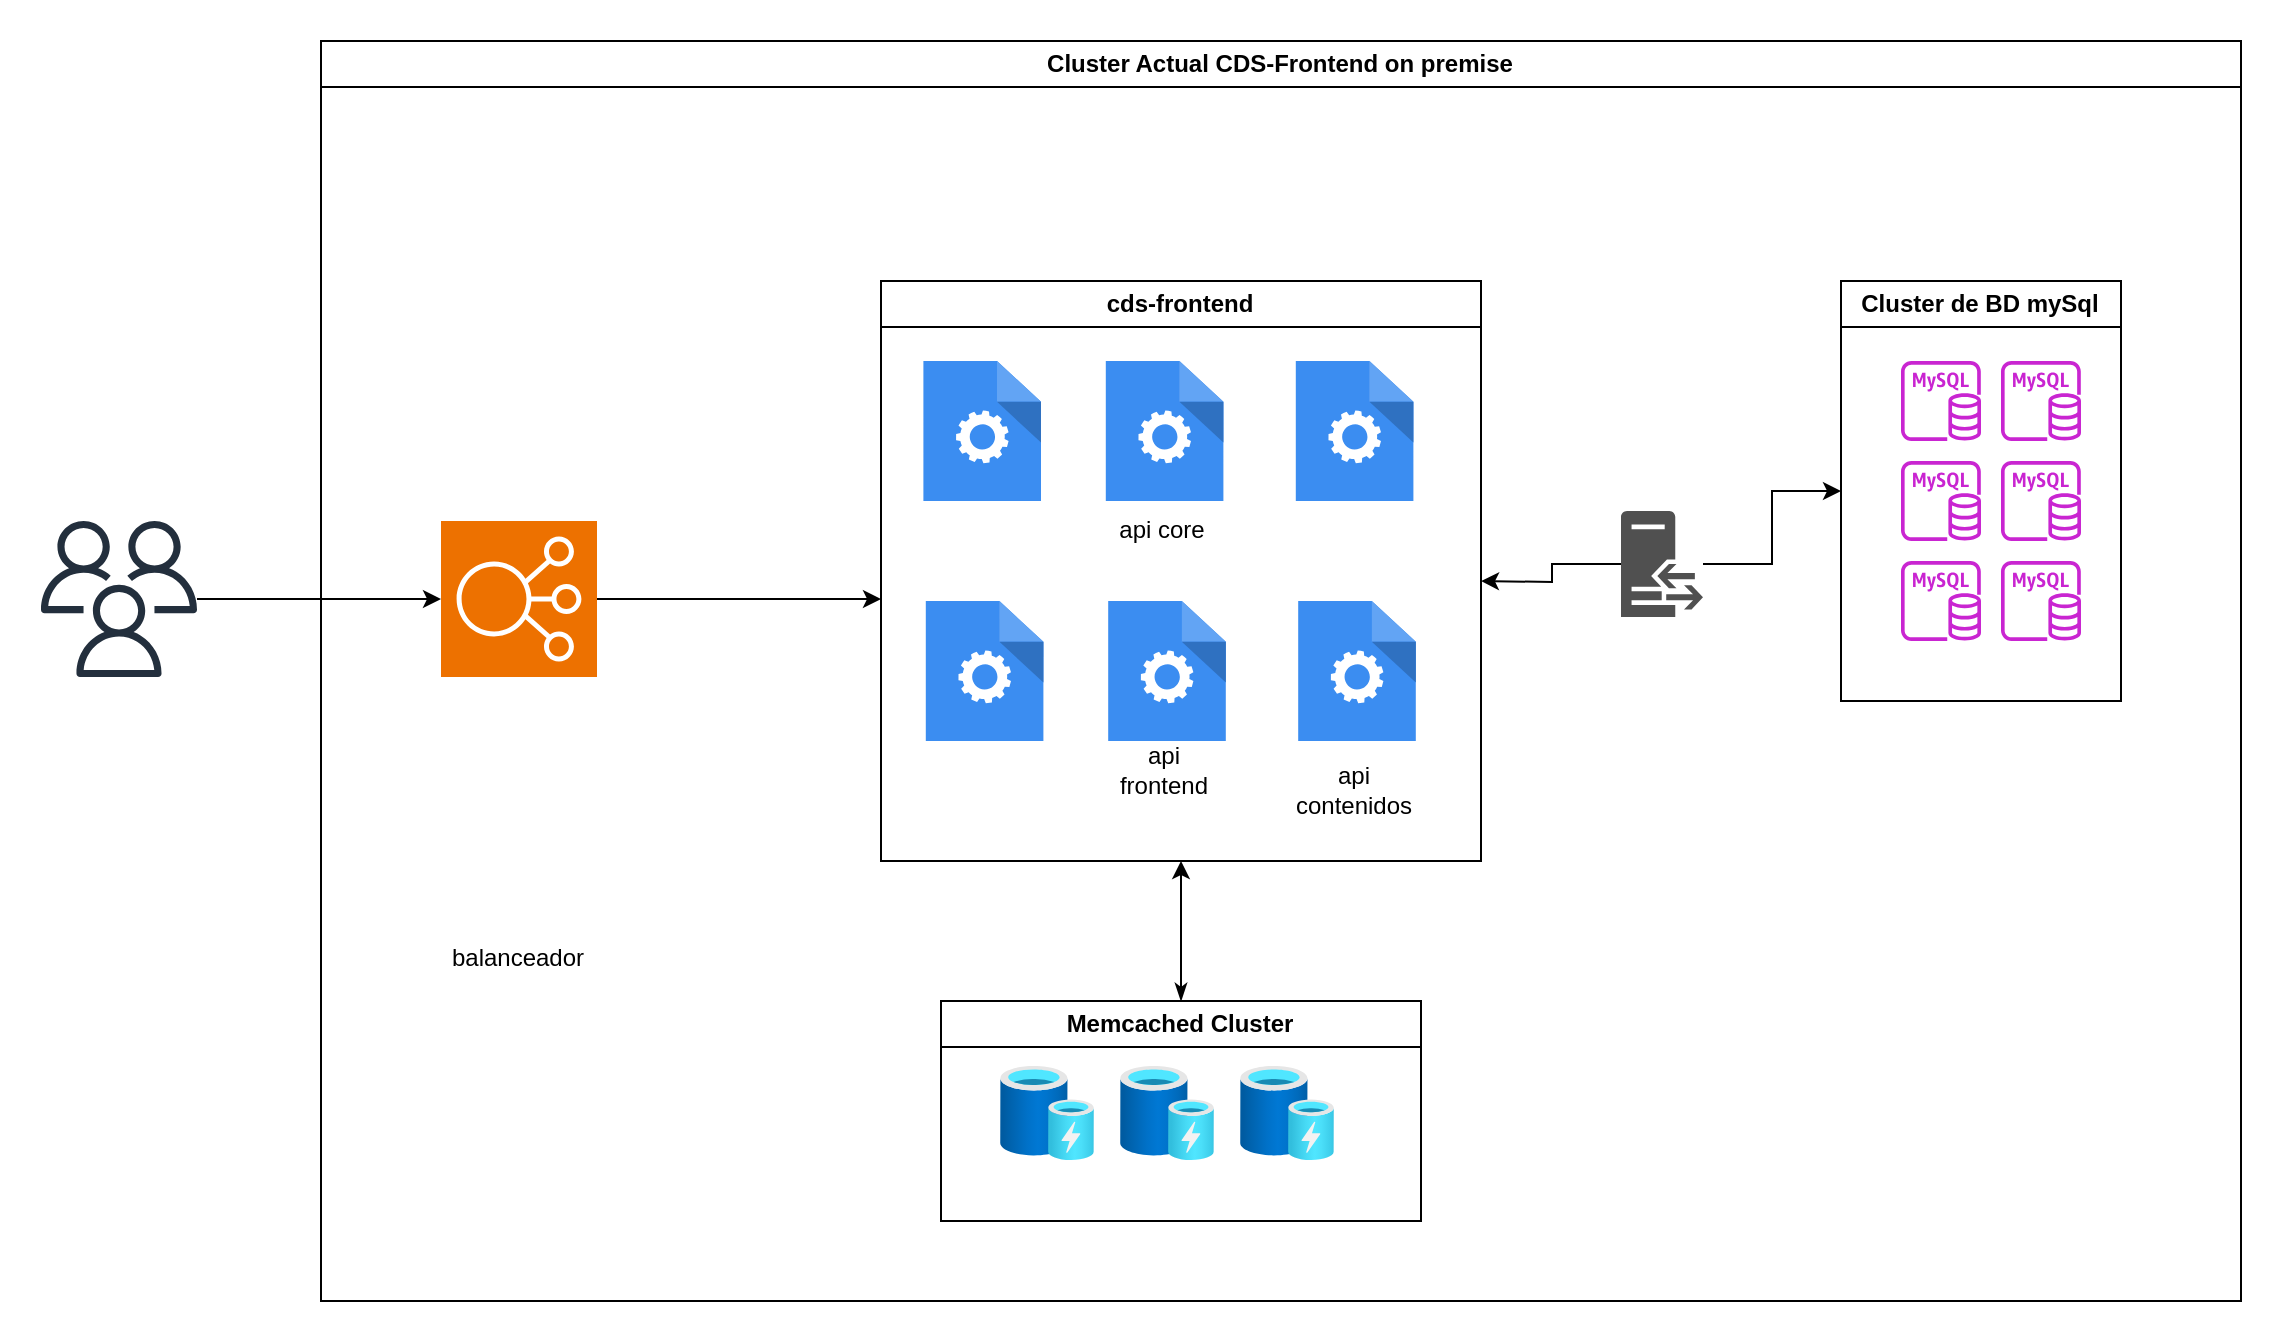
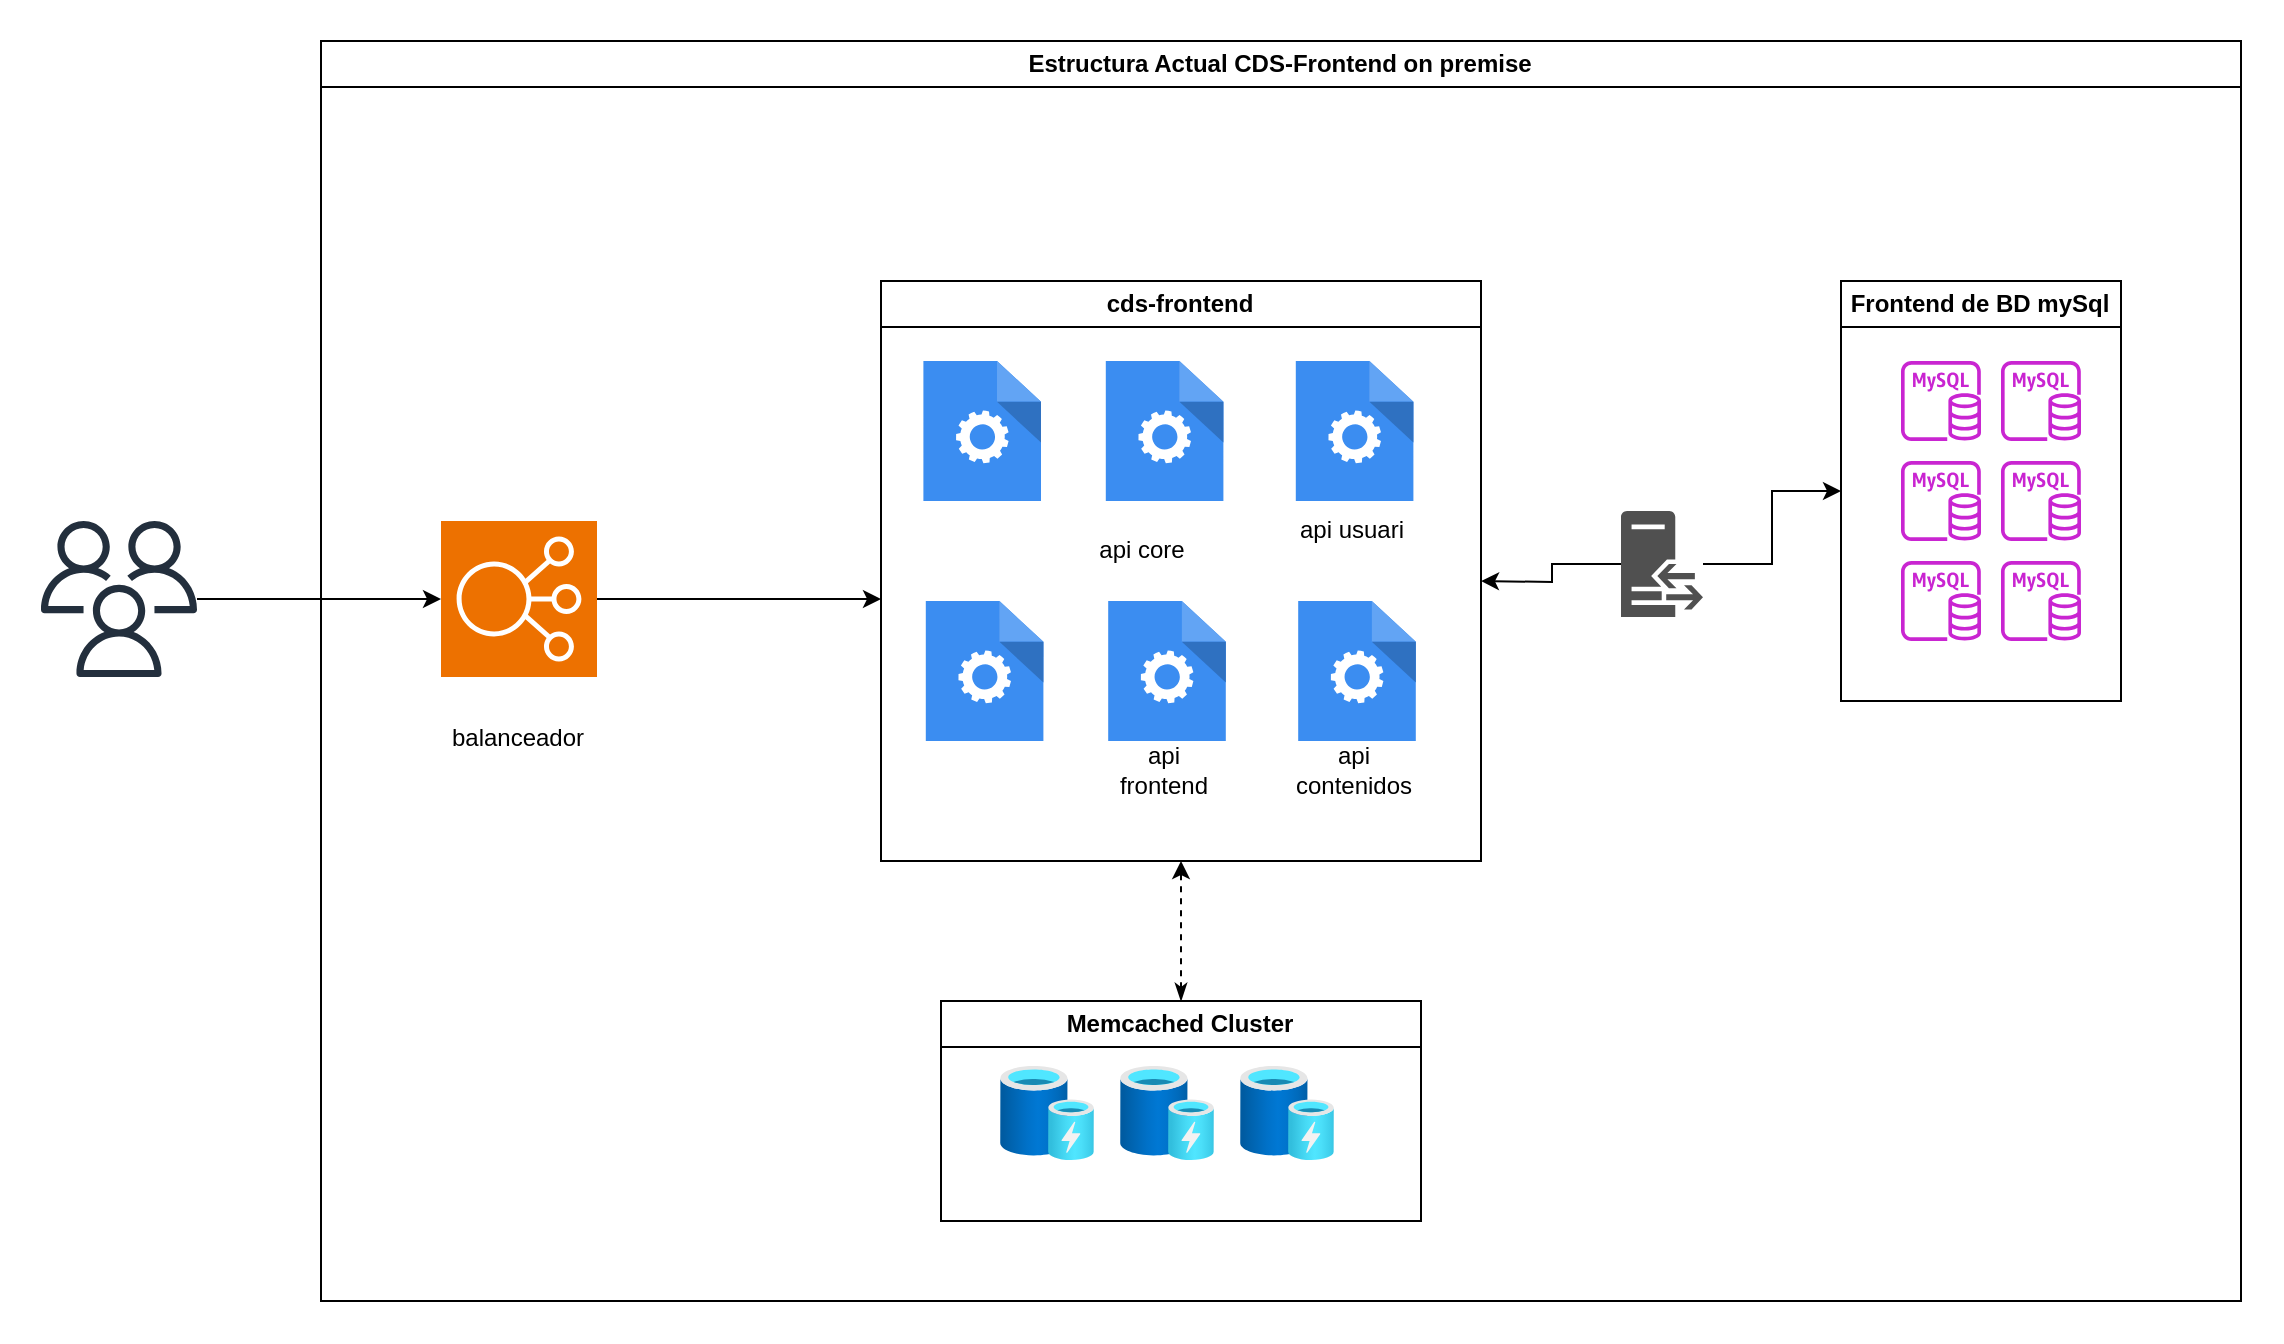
(1281, 65) -> (1281, 65)
(1981, 305) -> (1981, 305)
(1163, 531) -> (1143, 551)
none -> (1353, 531)
(1356, 791) -> (1356, 771)
(1181, 931) -> (1181, 931)
(519, 959) -> (519, 739)
